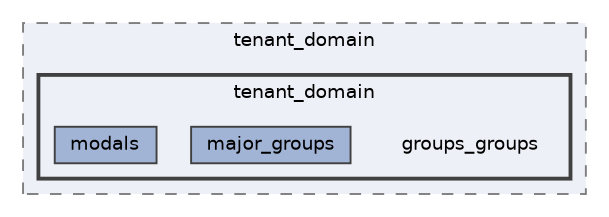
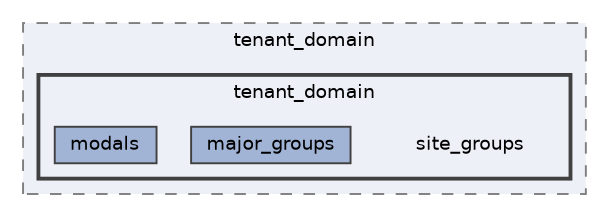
(471, 145) -> (471, 145)
